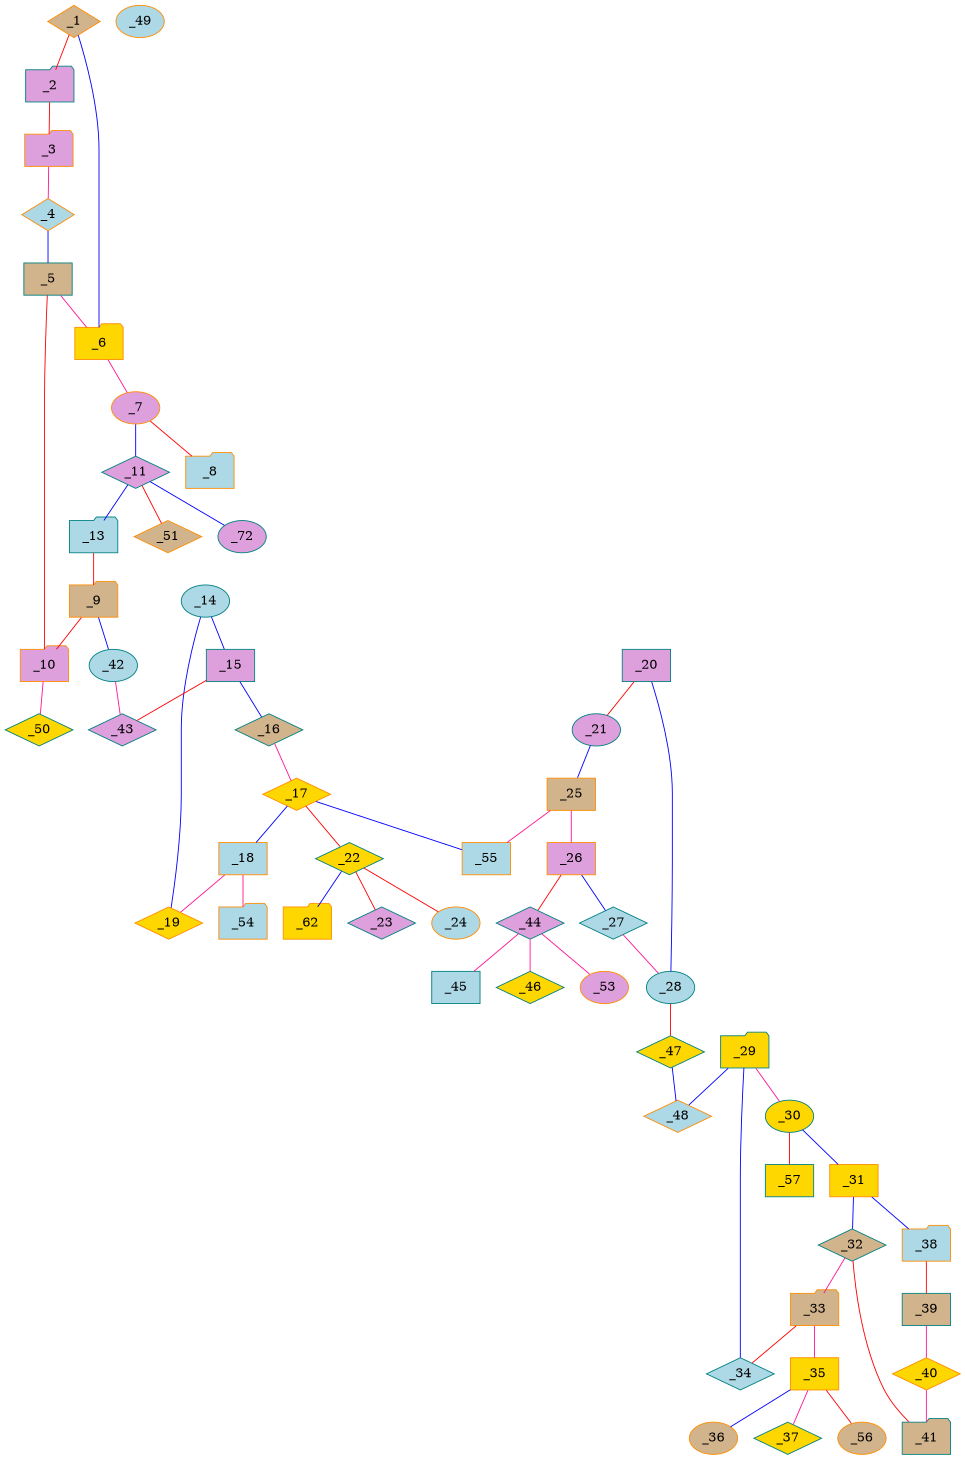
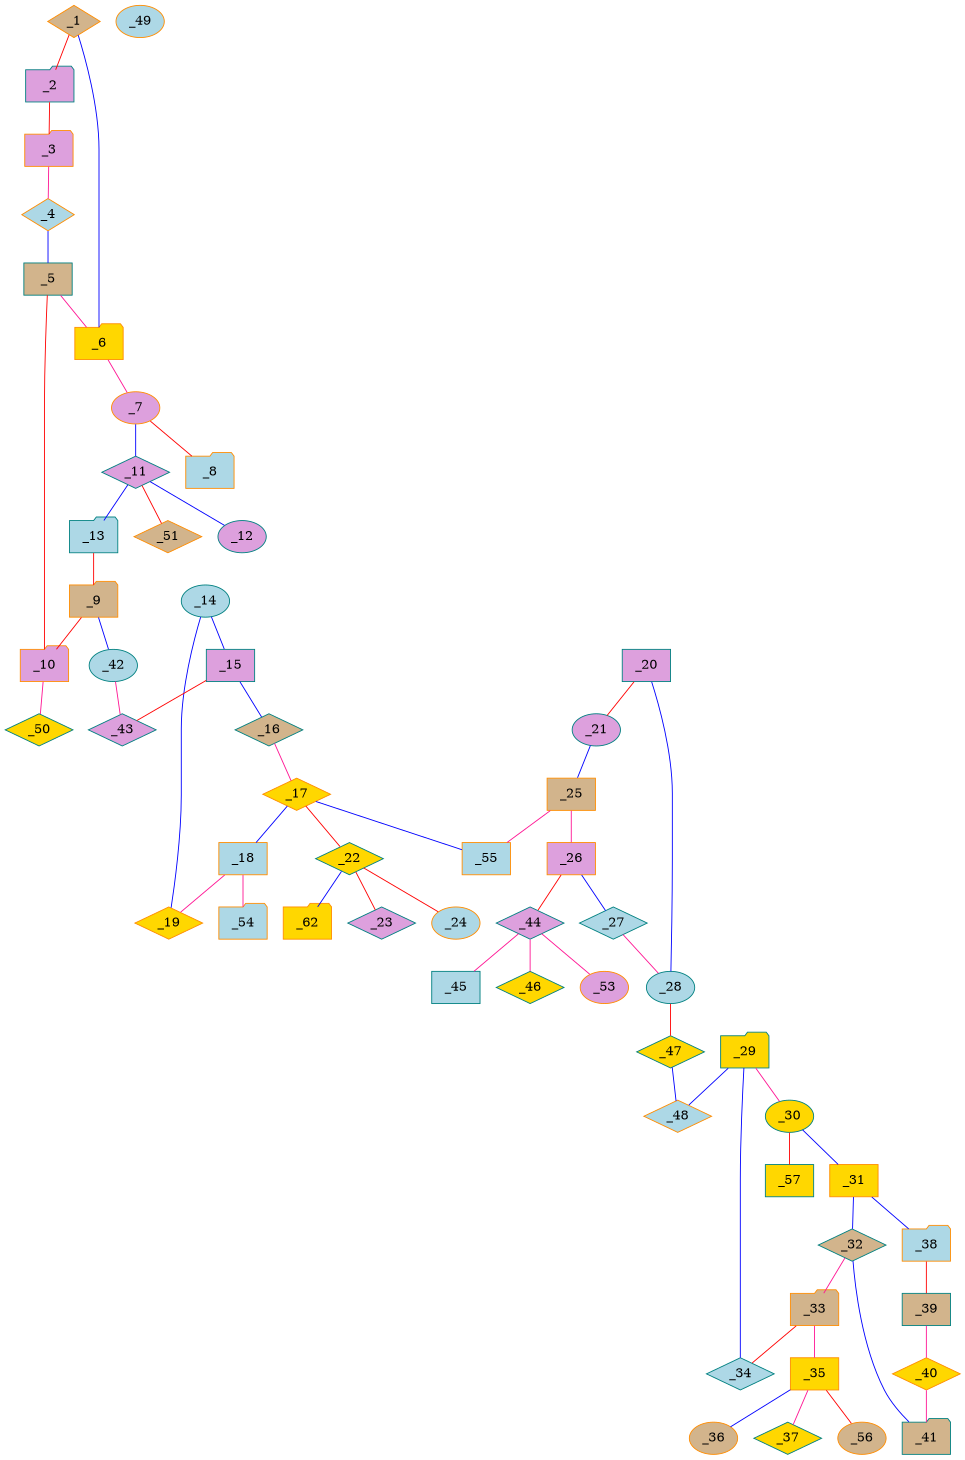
(242, 537) -> (242, 537)
(868, 1347) -> (868, 1347)
